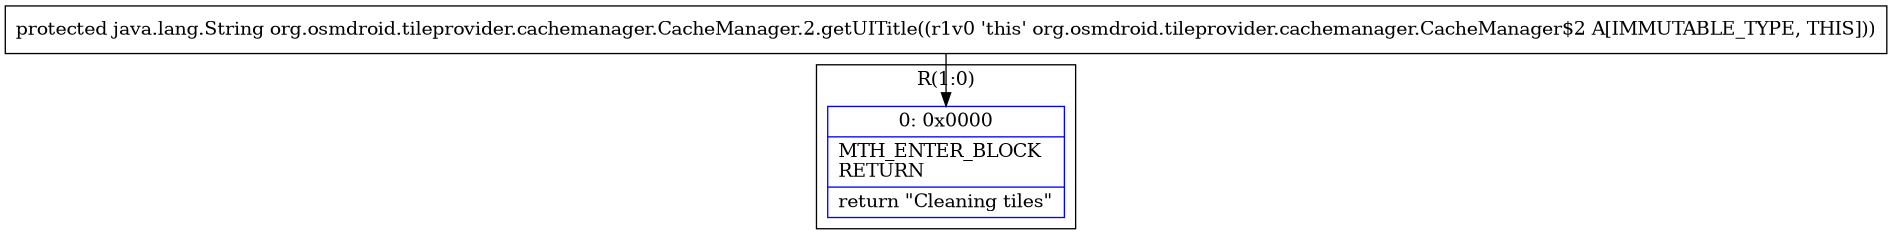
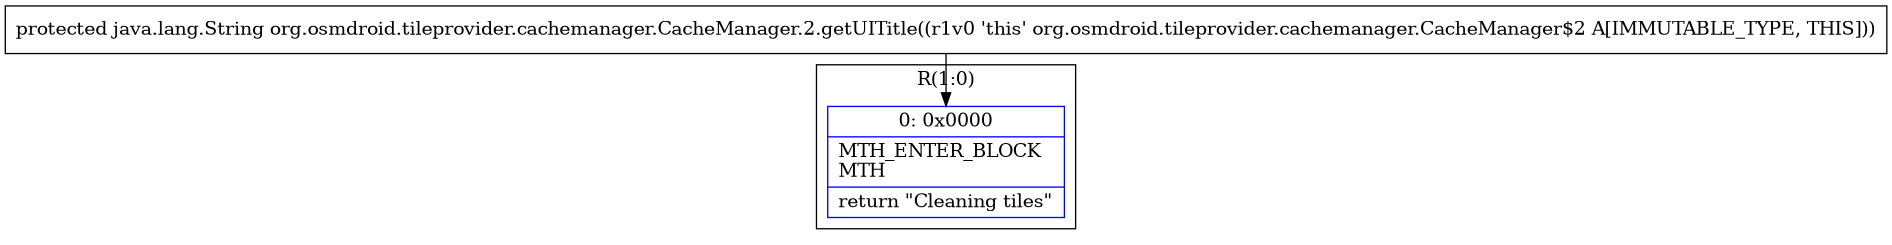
(881, 171) -> (862, 171)
